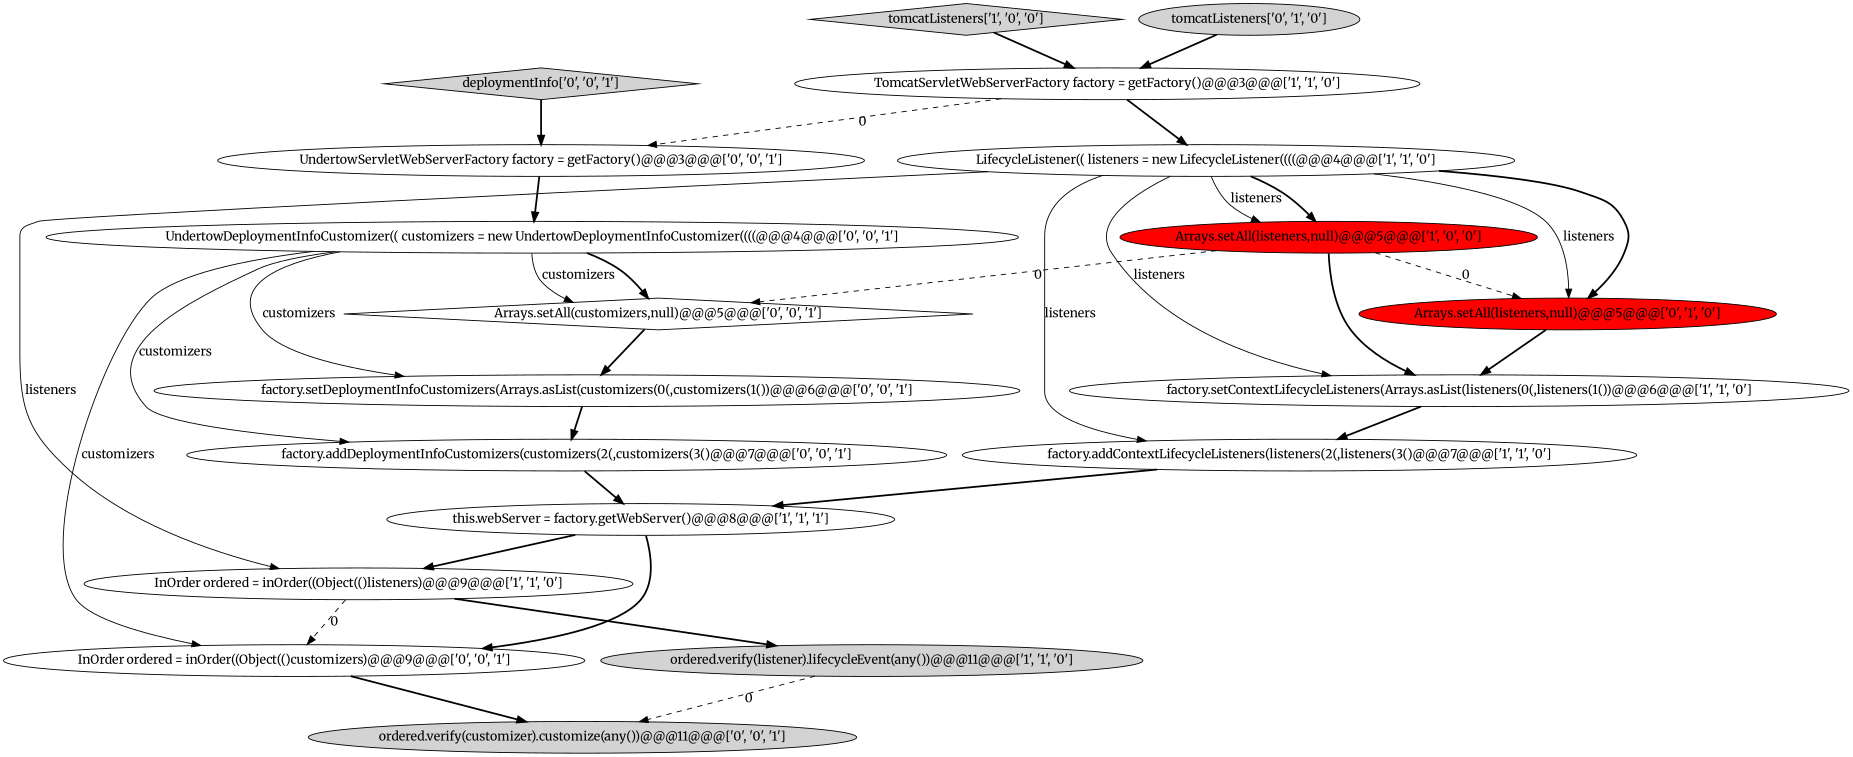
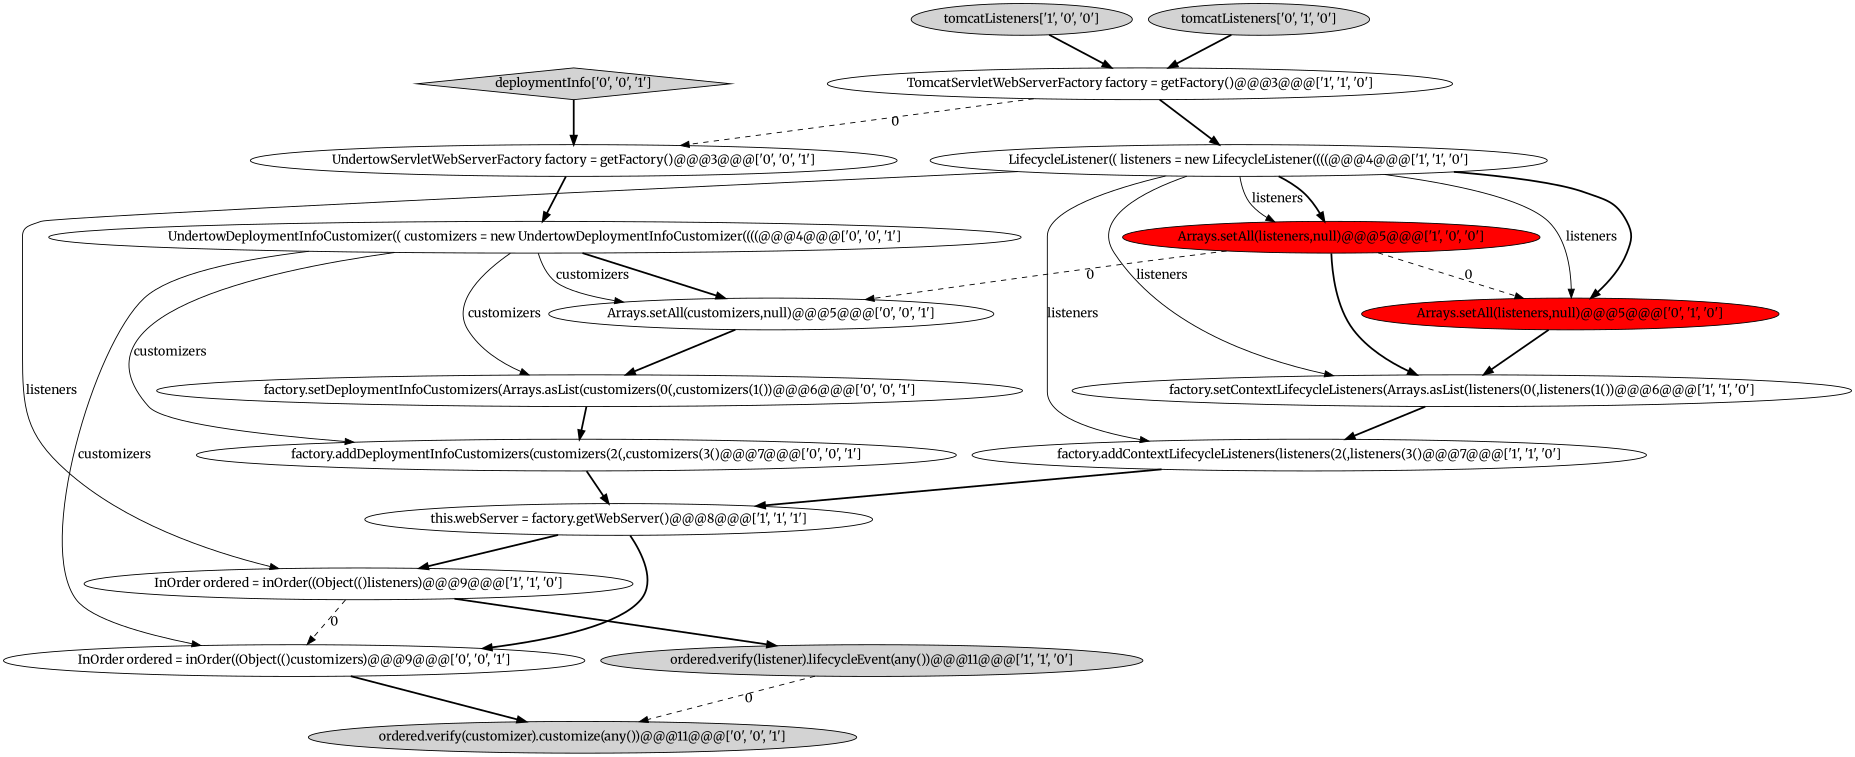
(966, 19) -> (1022, 19)
(658, 314) -> (771, 314)
